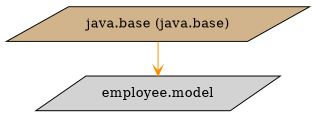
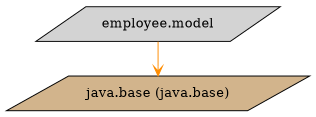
(158, 54) -> (158, 54)
